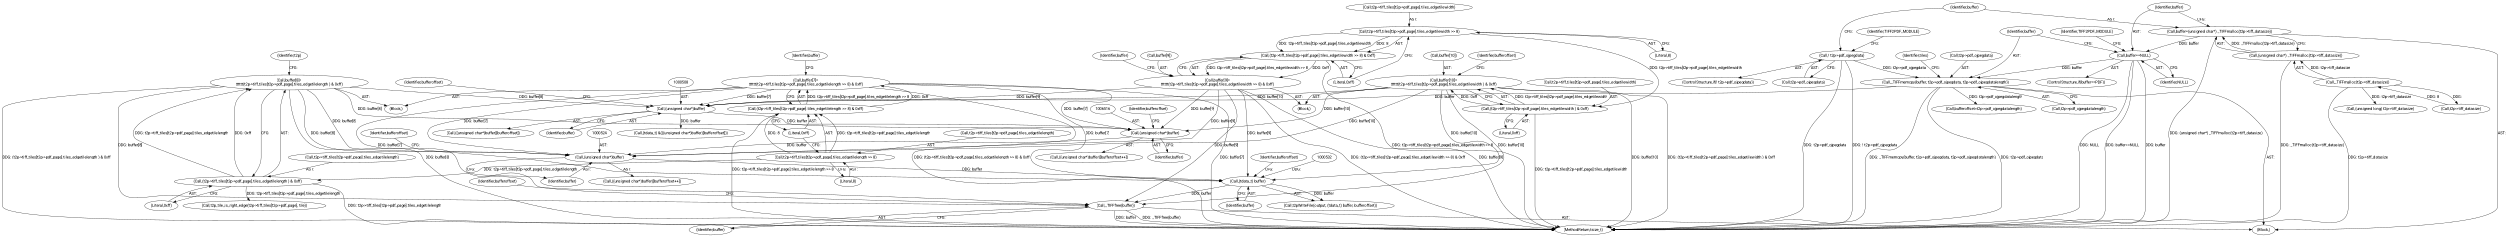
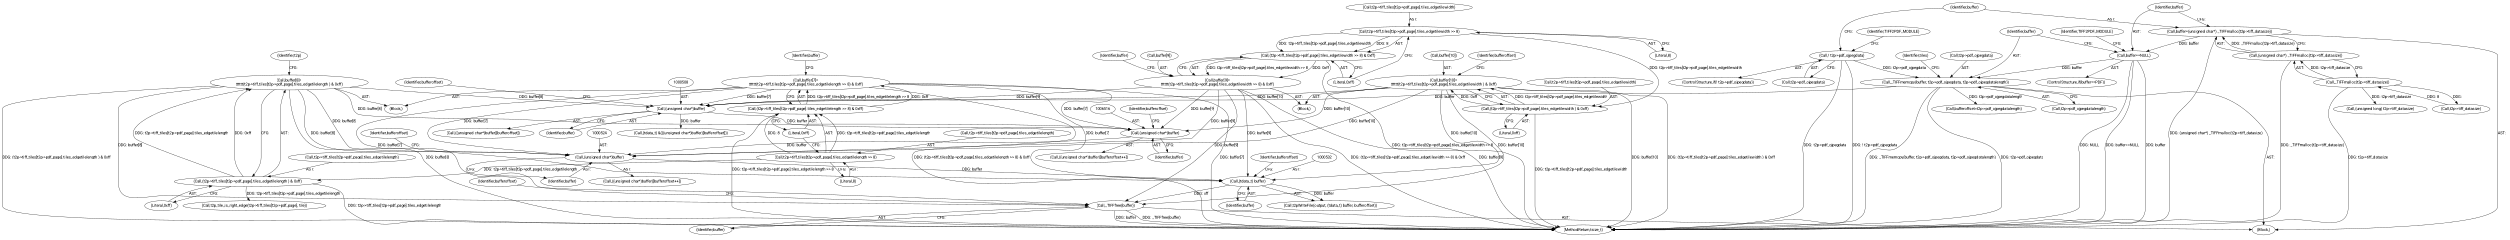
none -> (2348, 64)
(2174, 82) -> none
(1297, 170) -> (1297, 170)
(1201, 194) -> (1201, 194)
